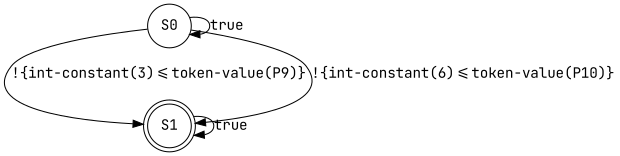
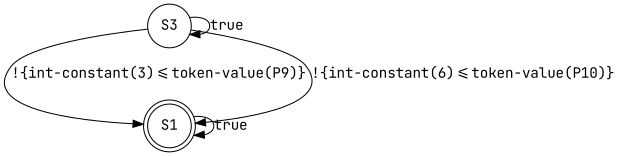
(169, 26) -> (169, 26)
